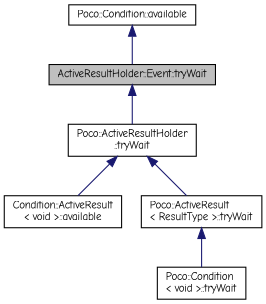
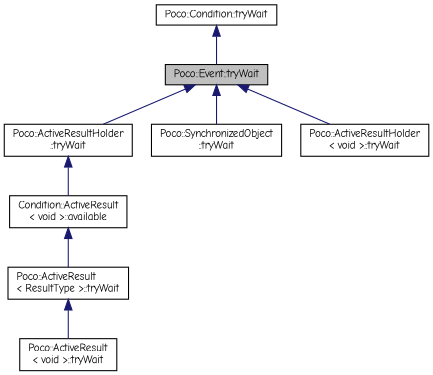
(132, 15) -> (217, 15)
(132, 75) -> (217, 75)
none -> (217, 140)
none -> (365, 140)
(171, 180) -> (68, 253)
(202, 283) -> (68, 355)
